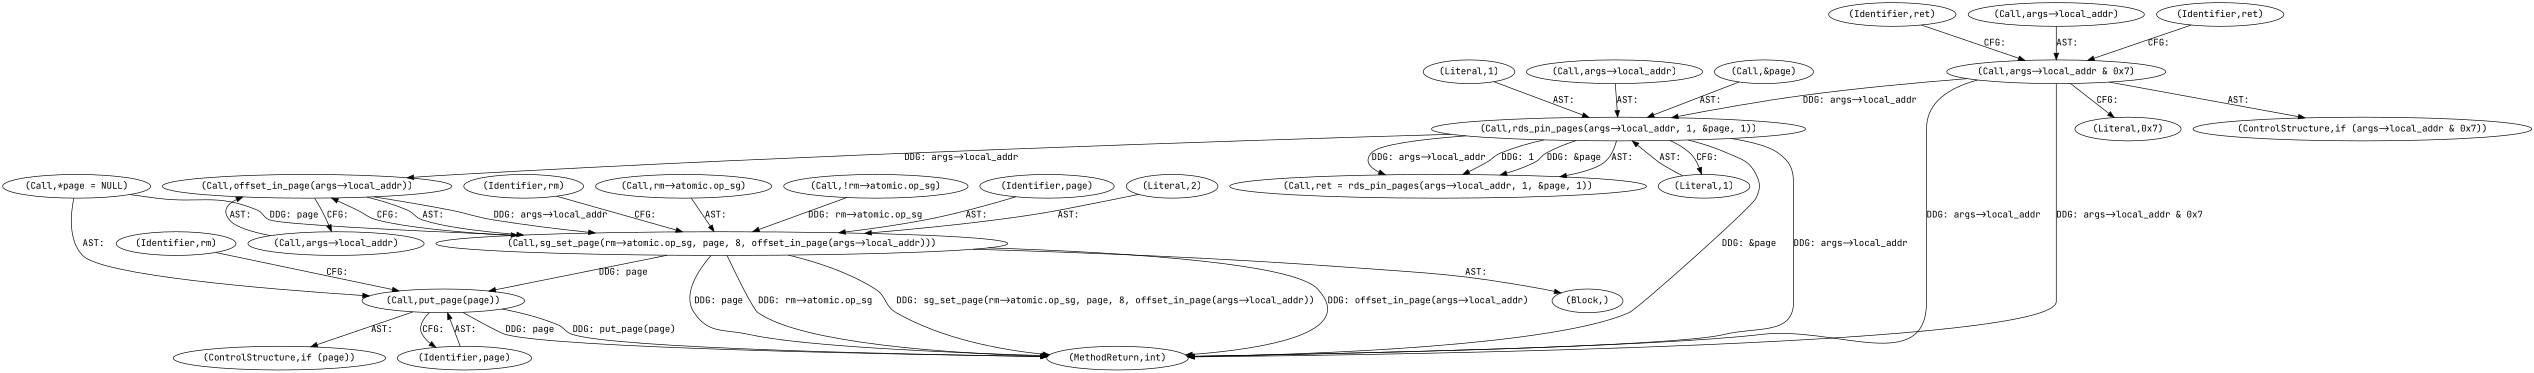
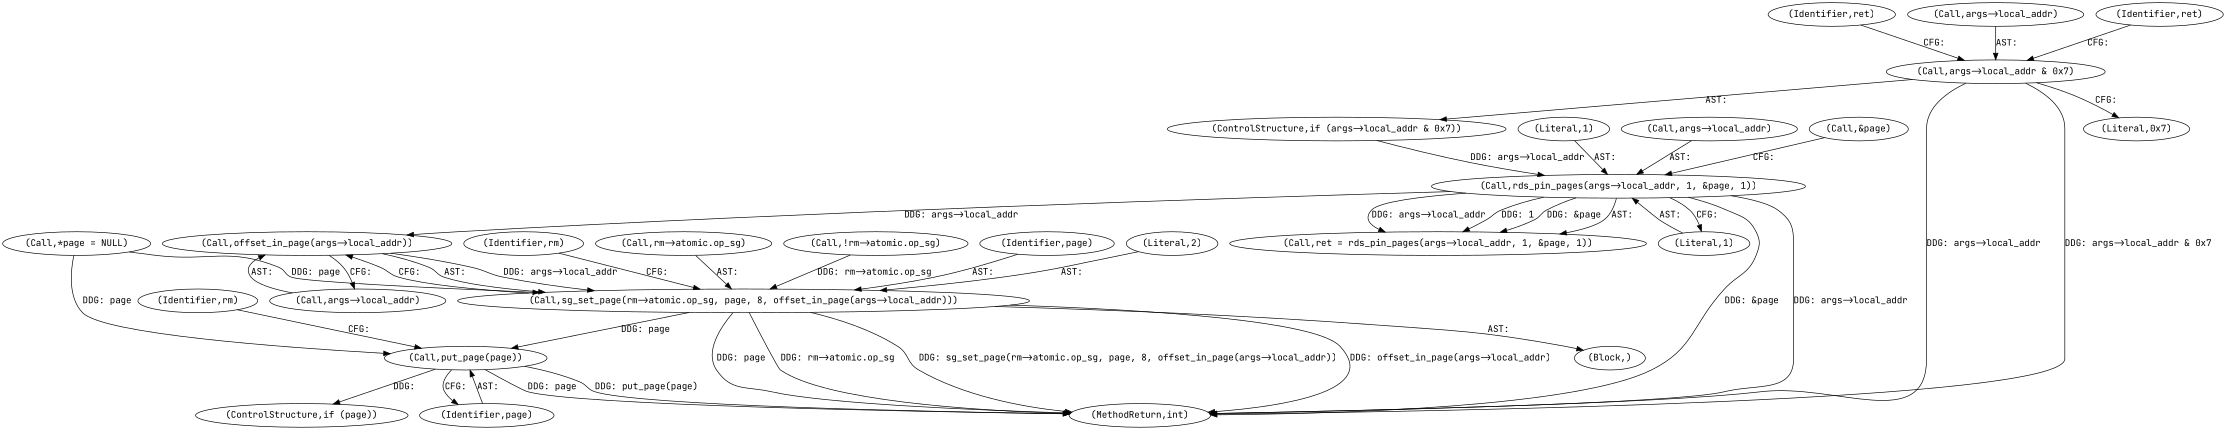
(1822, 93) -> (1457, 160)
(1713, 100) -> (1767, 158)
(96, 244) -> (107, 301)
(385, 329) -> (407, 387)
